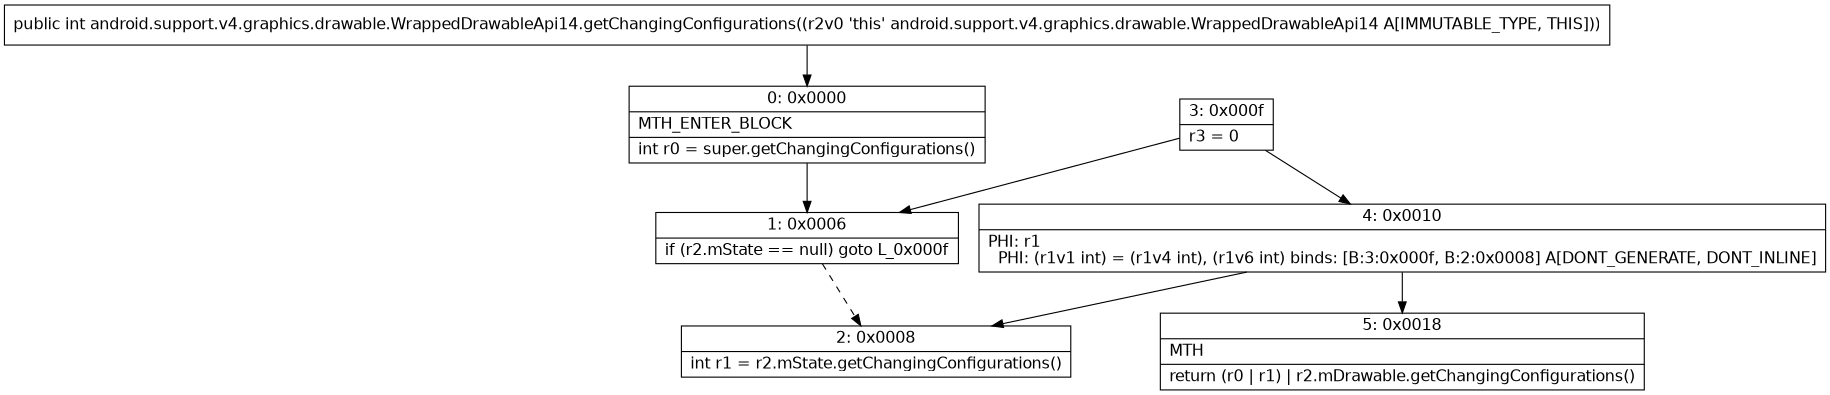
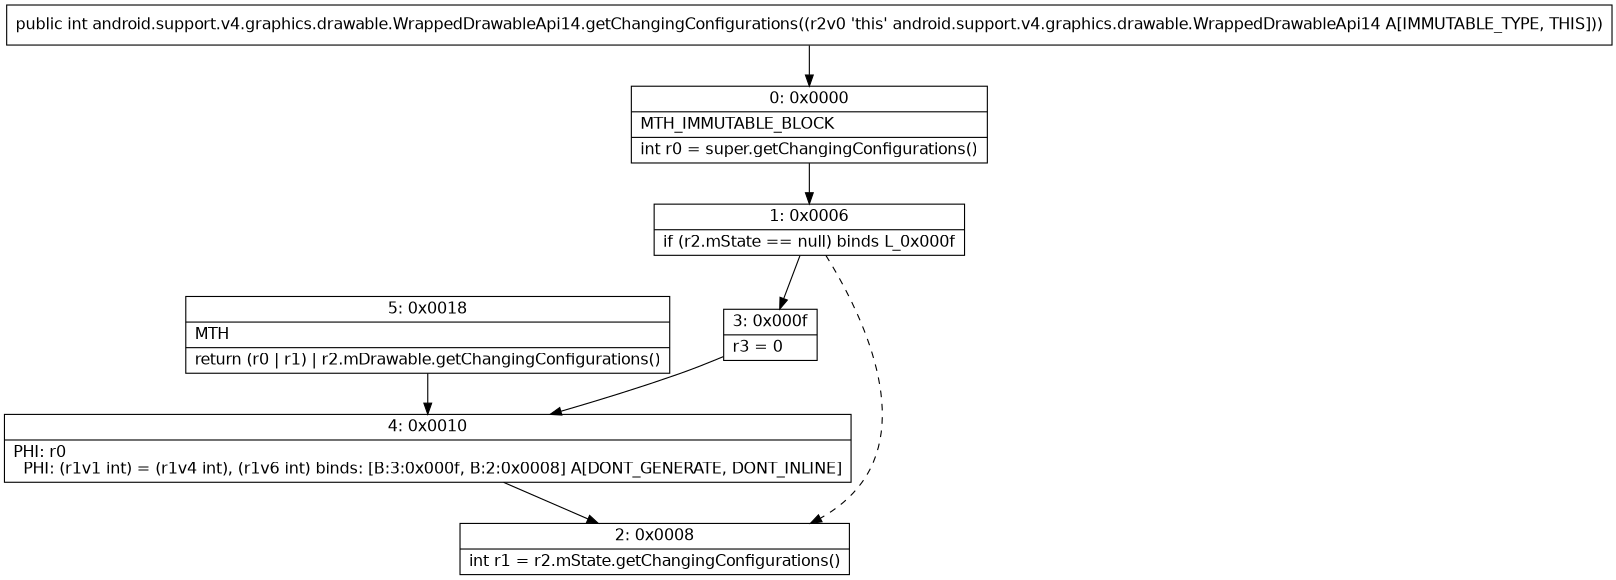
(715, 124) -> (738, 124)
(1045, 174) -> (792, 277)
(1017, 242) -> (42, 452)
(807, 250) -> (809, 242)
(1402, 287) -> (428, 388)
